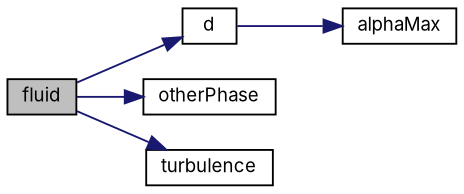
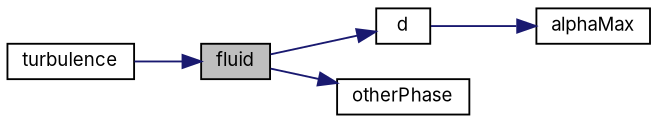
(113, 127) -> (158, 61)
